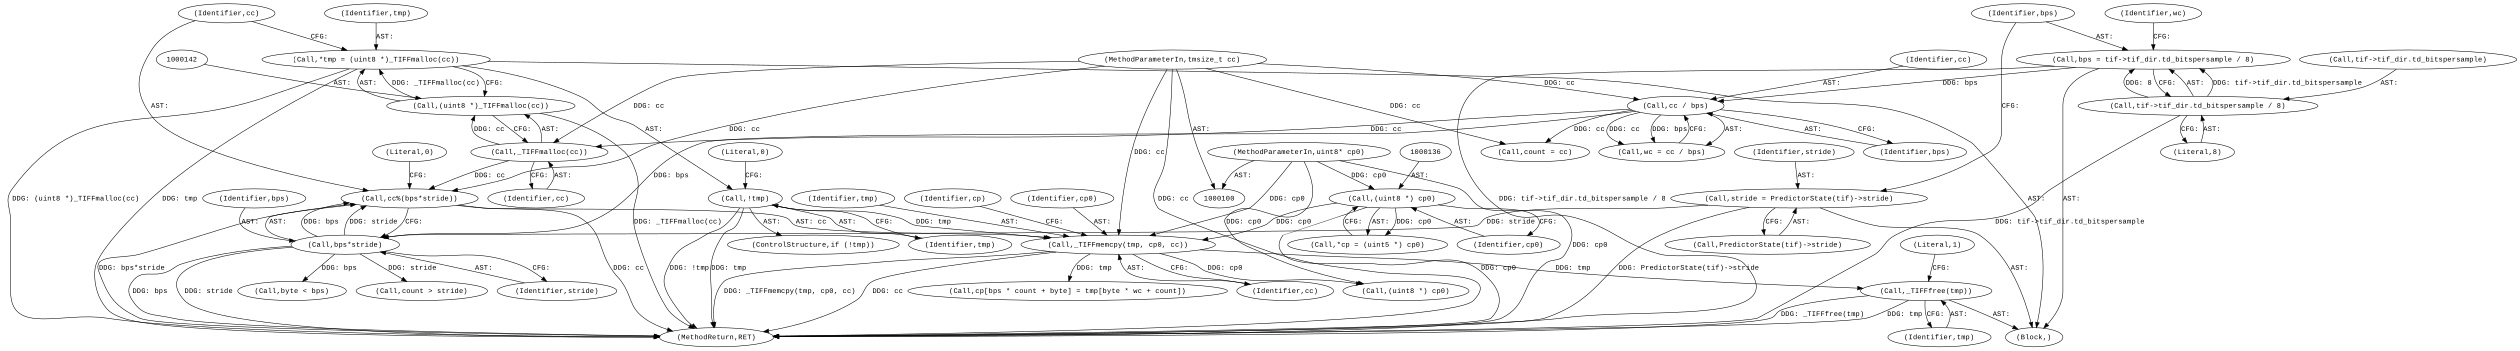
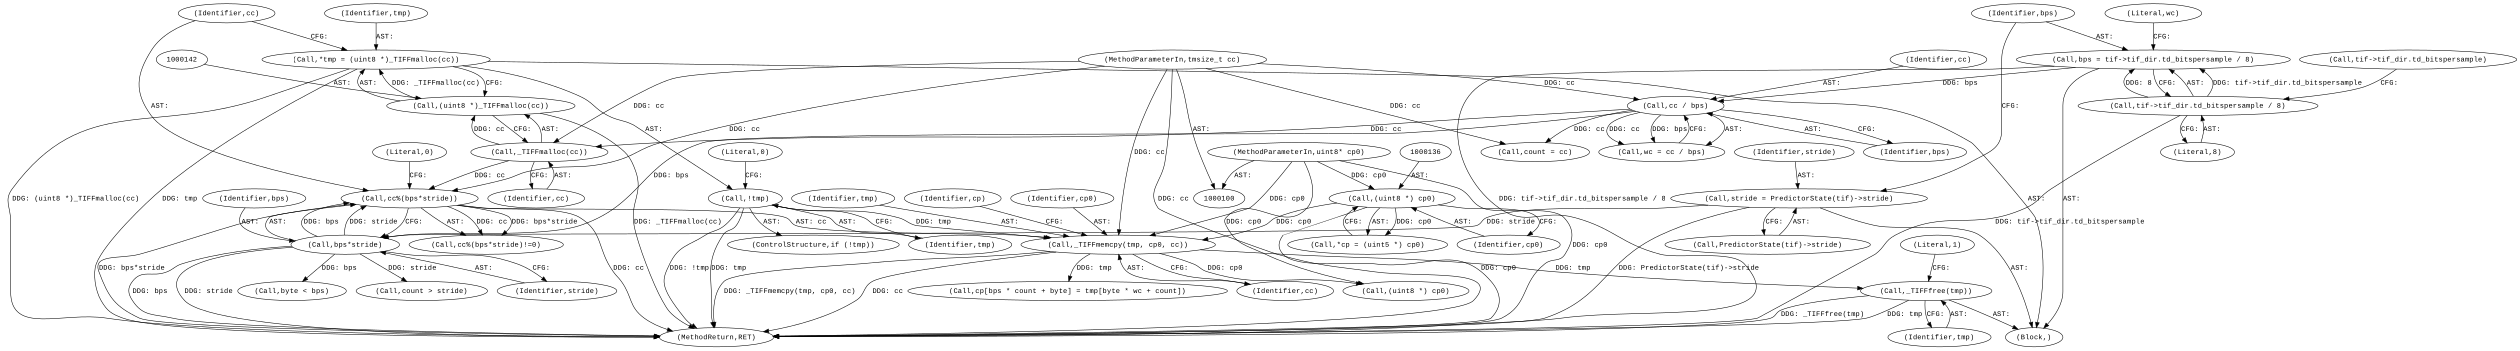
(2153, 13) -> (2153, 13)
(2392, 83) -> (2392, 83)
none -> (486, 245)
